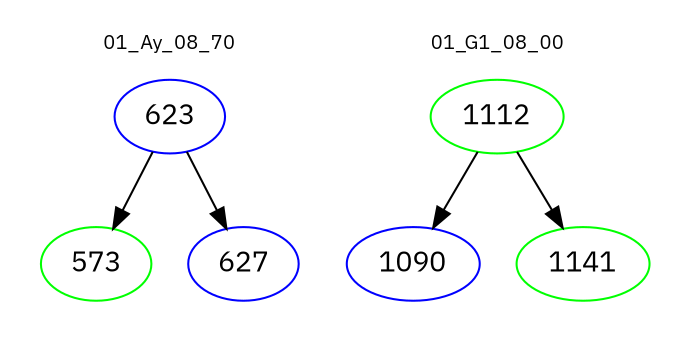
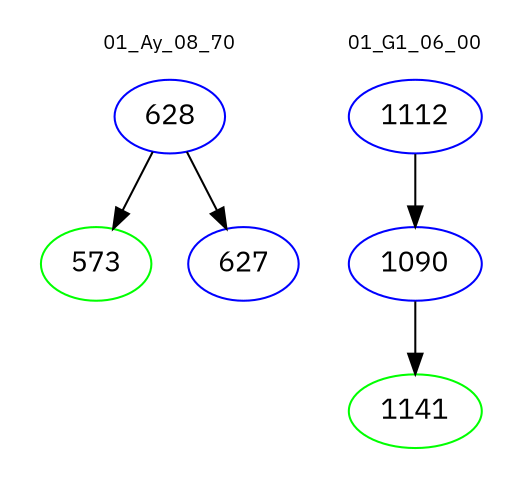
(498, 44) -> (415, 44)
(170, 117) -> (170, 117)
(497, 117) -> (415, 117)
(535, 181) -> (415, 328)
